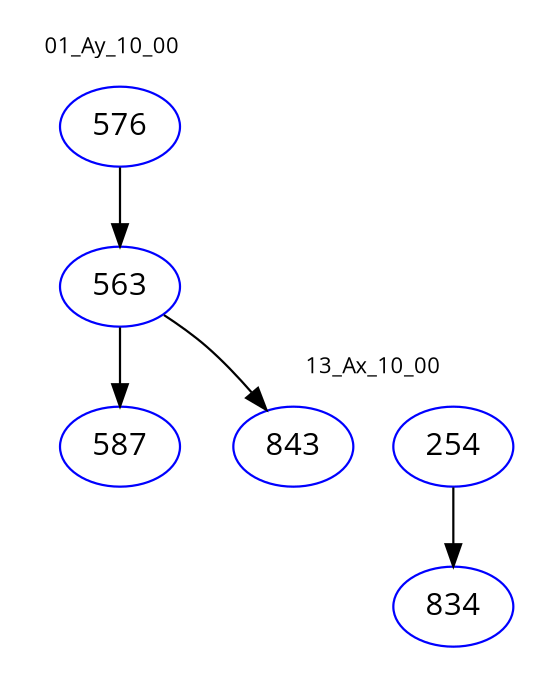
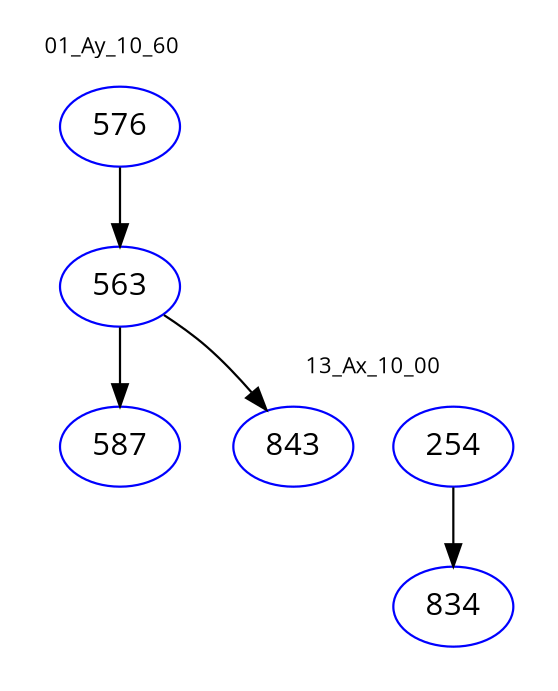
(112, 48) -> (112, 48)
